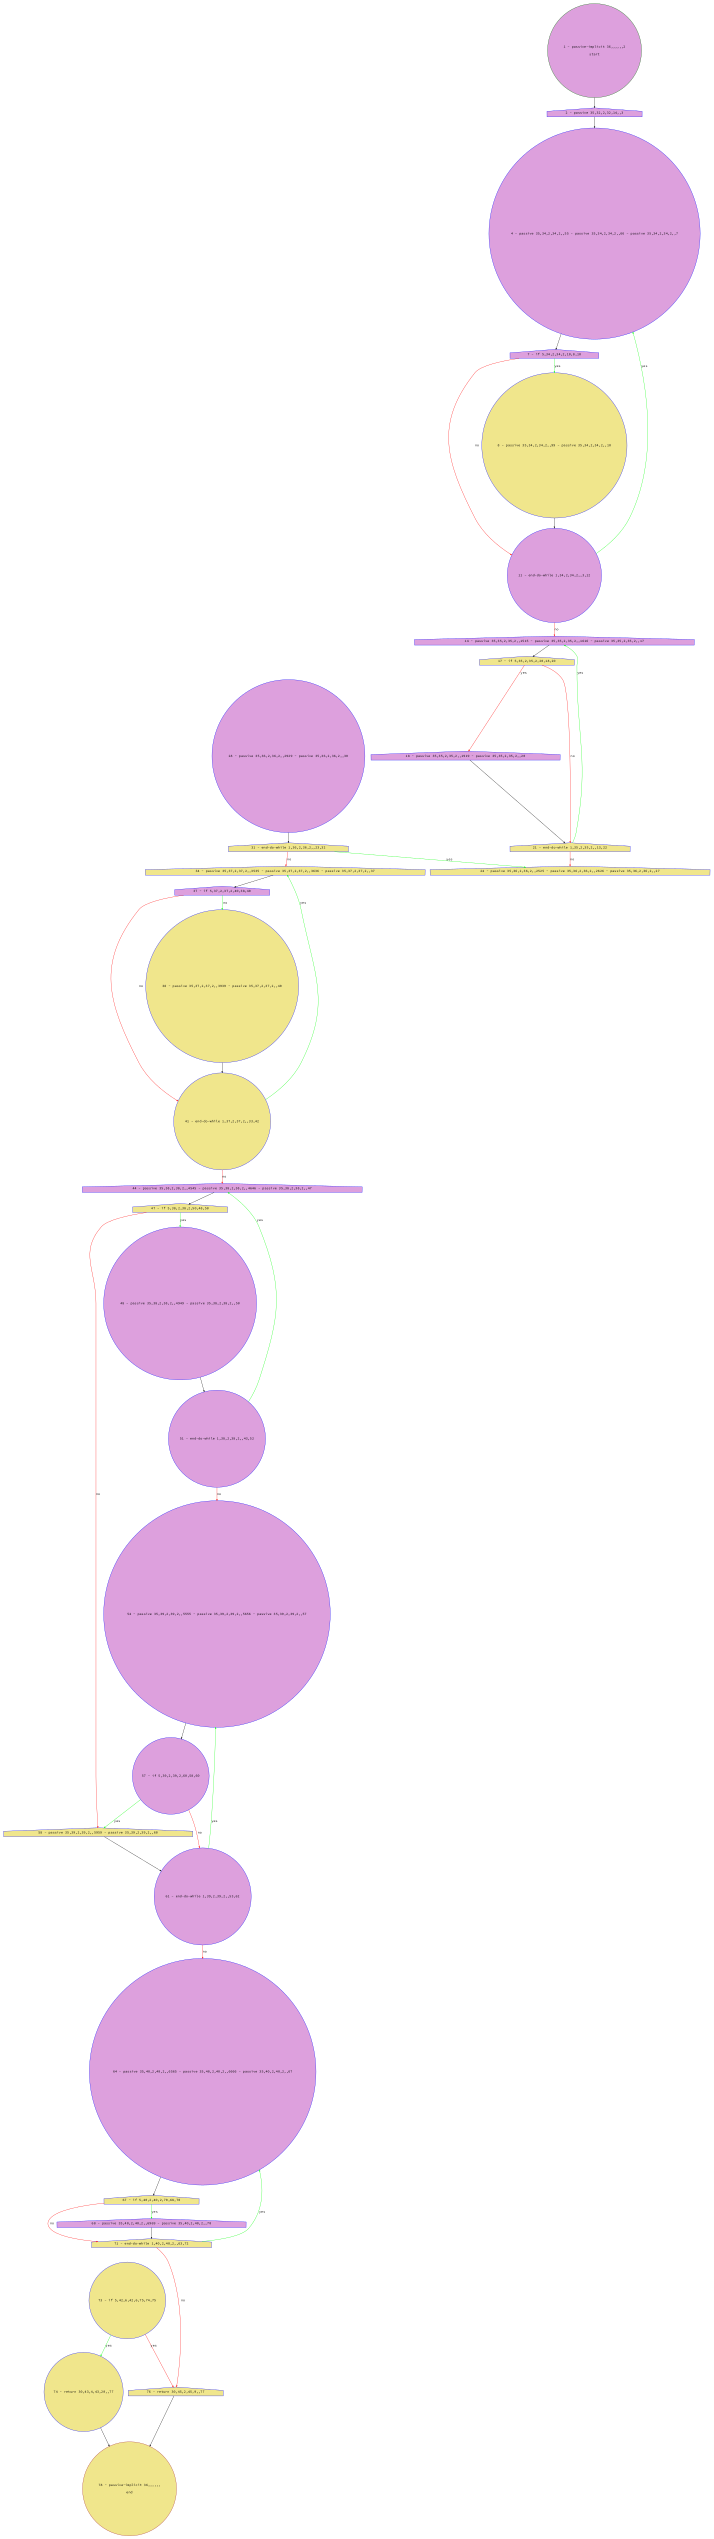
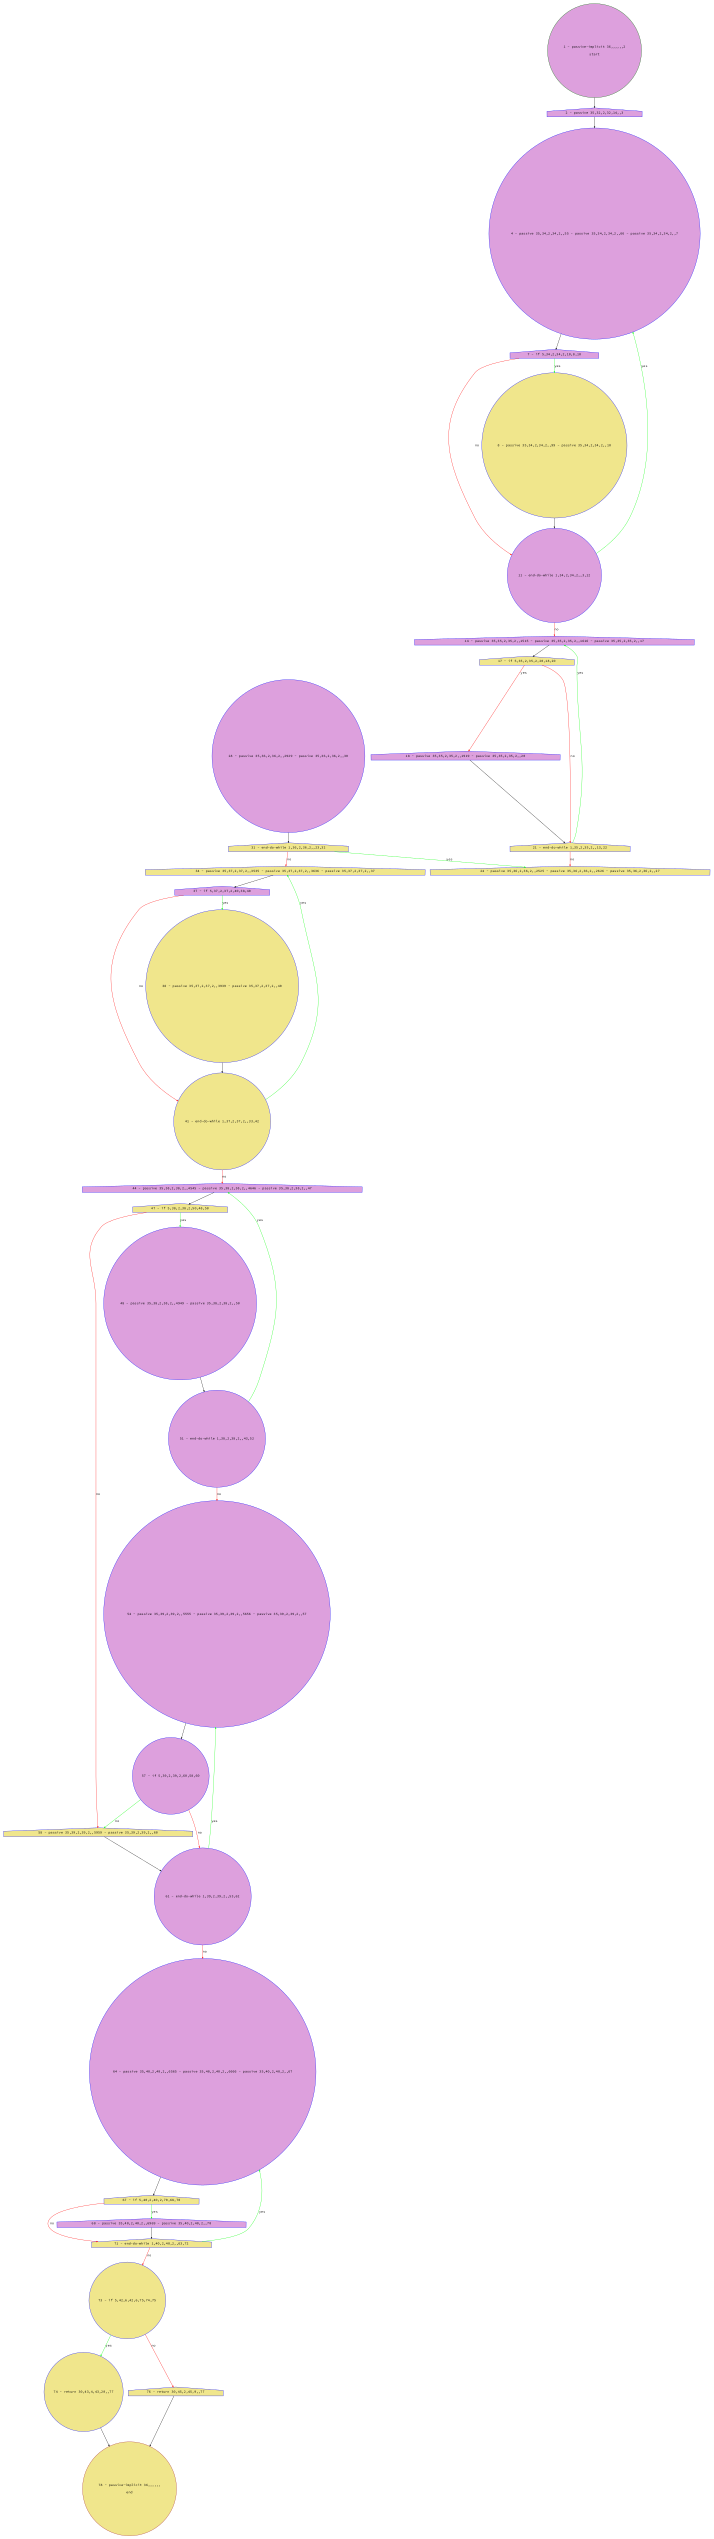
(225, 903) -> (225, 903)
(117, 1821) -> (117, 1821)
(180, 2314) -> (146, 2256)
(154, 2346) -> (154, 2346)
